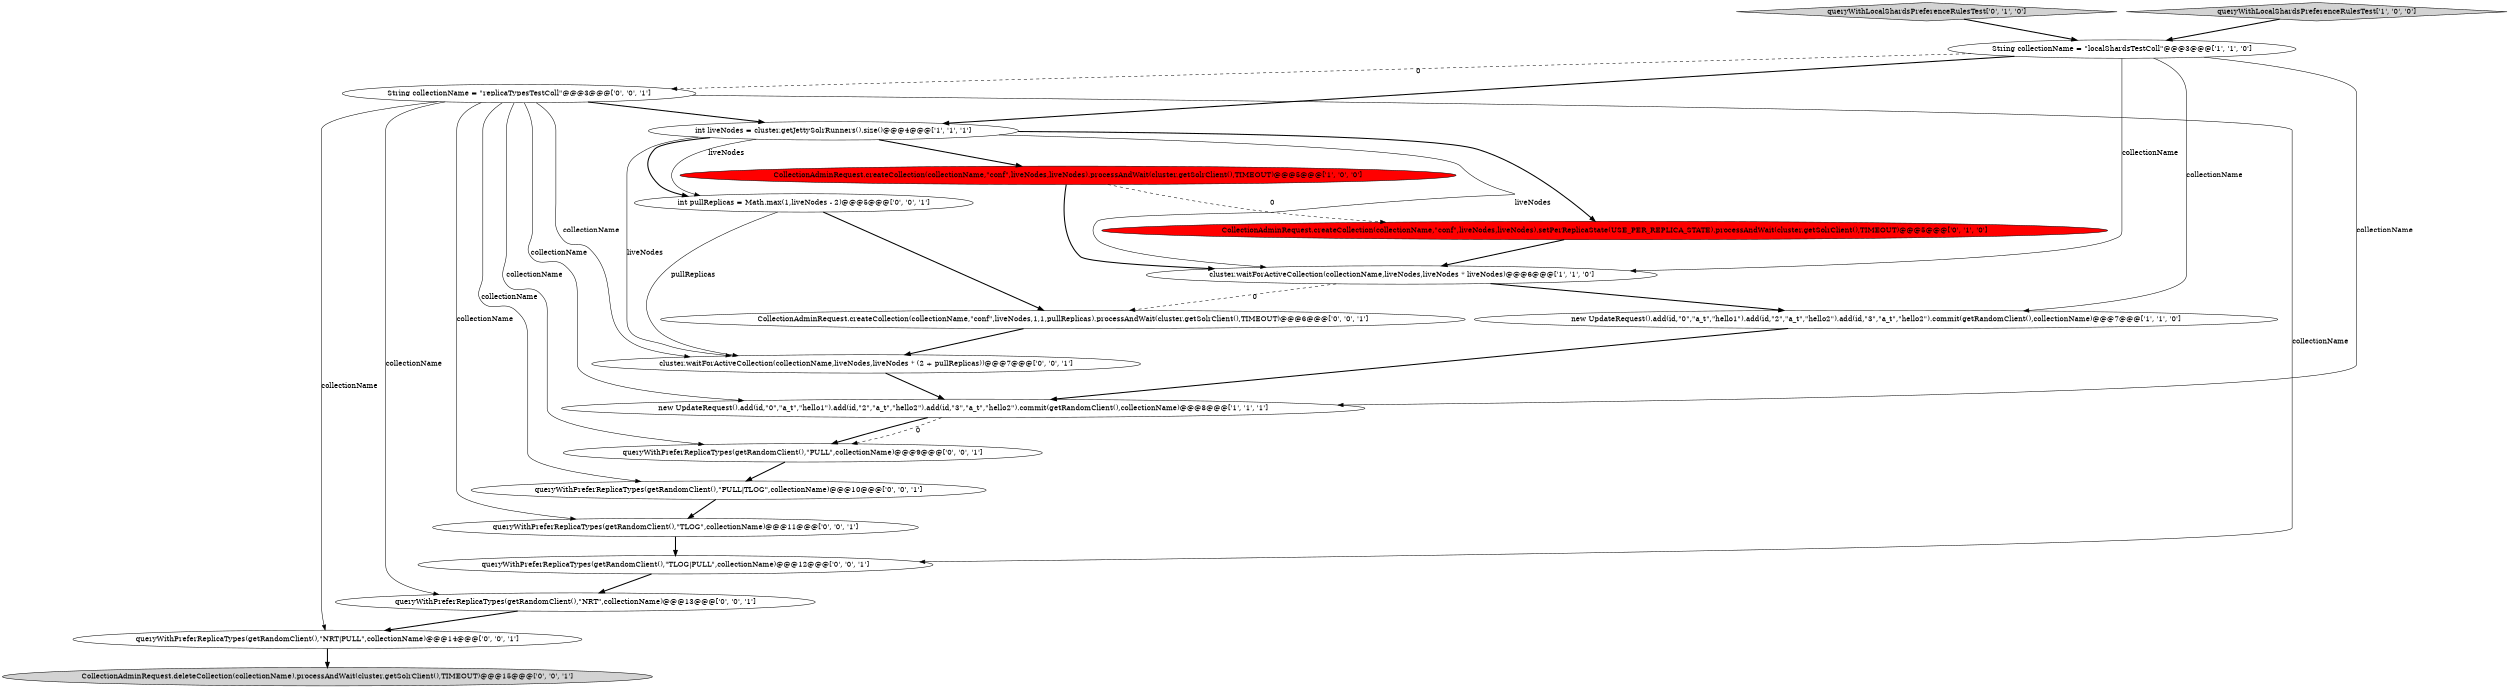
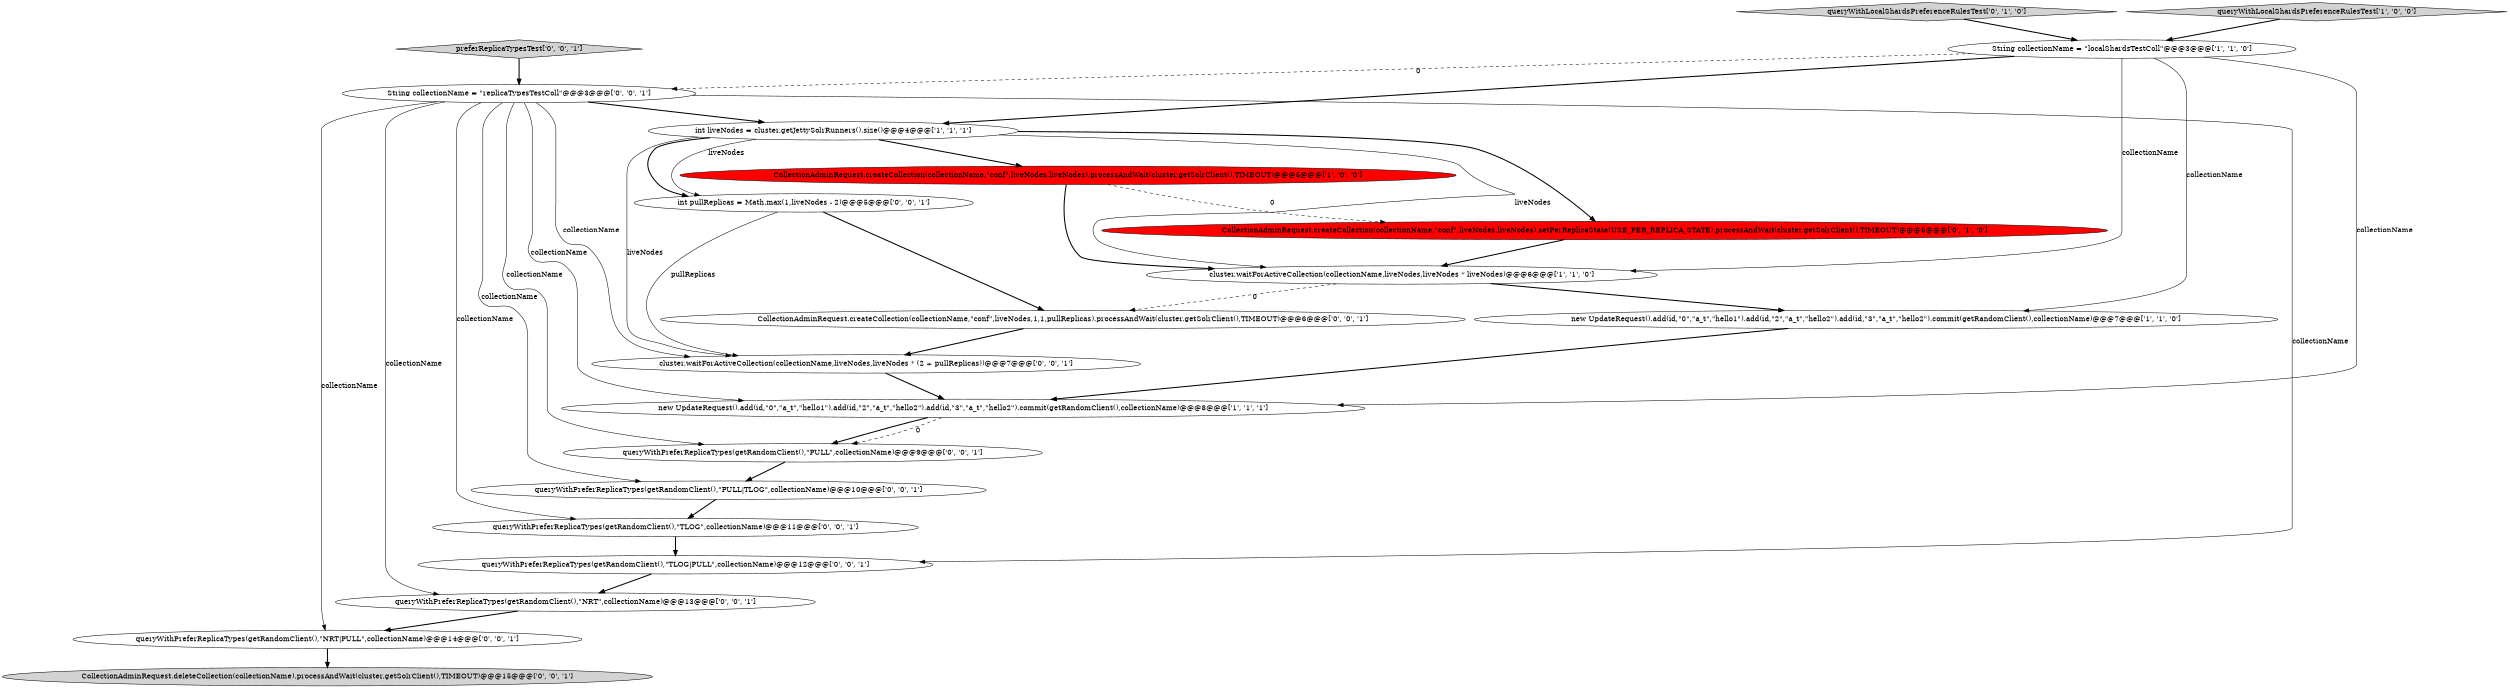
none -> (519, 49)
